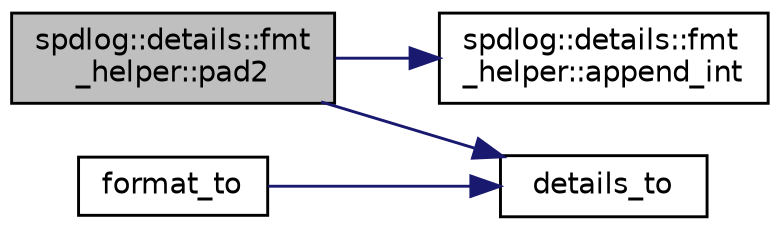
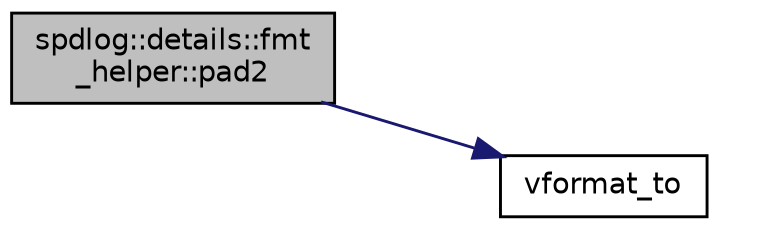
(604, 58) -> none
(173, 186) -> none
(604, 186) -> (604, 186)
